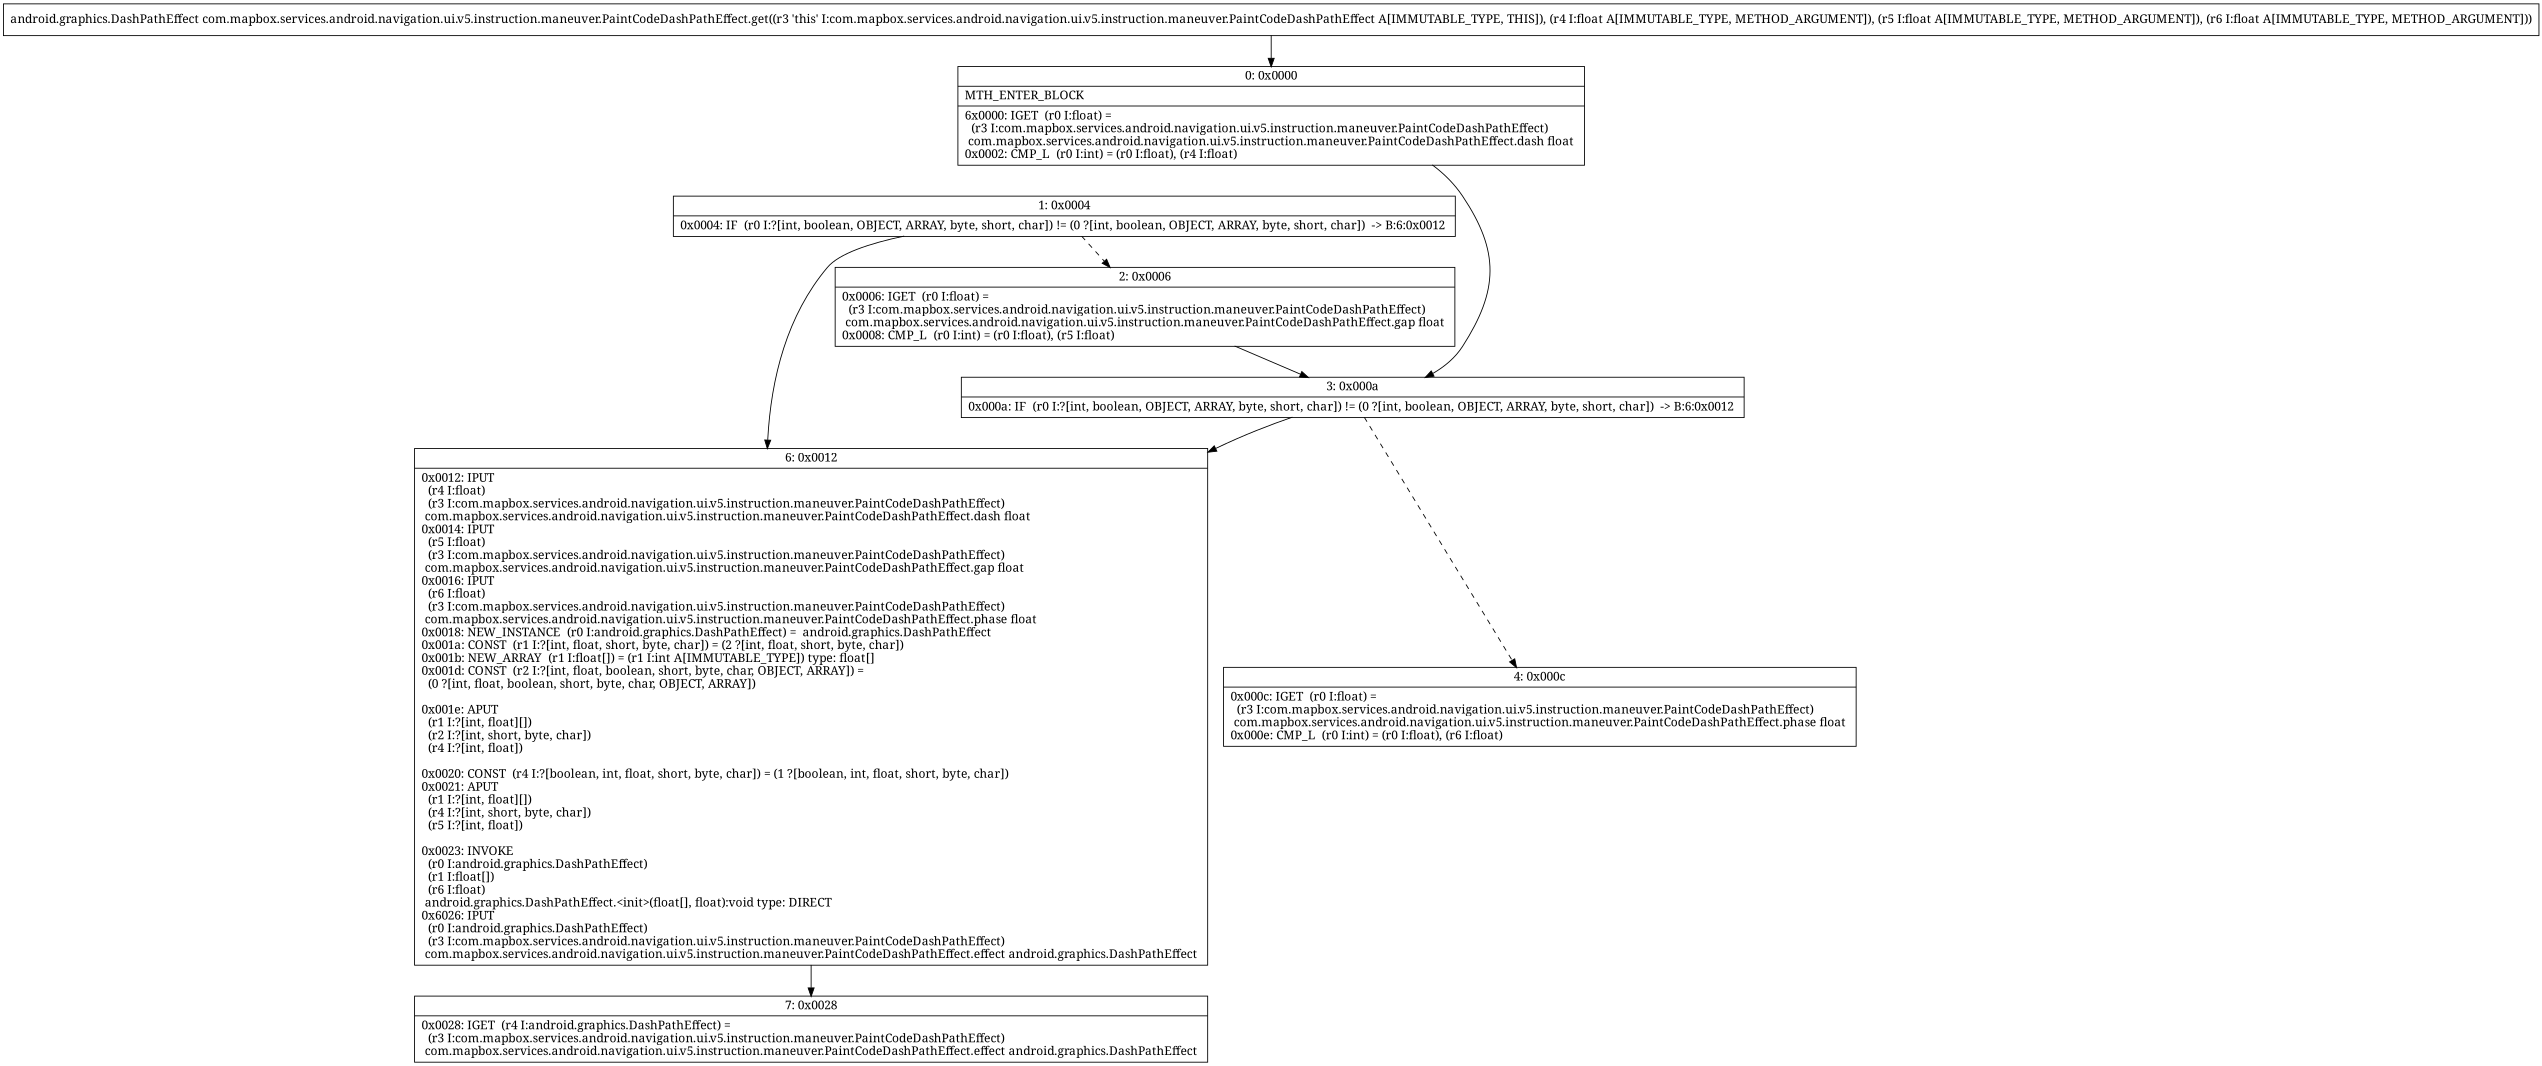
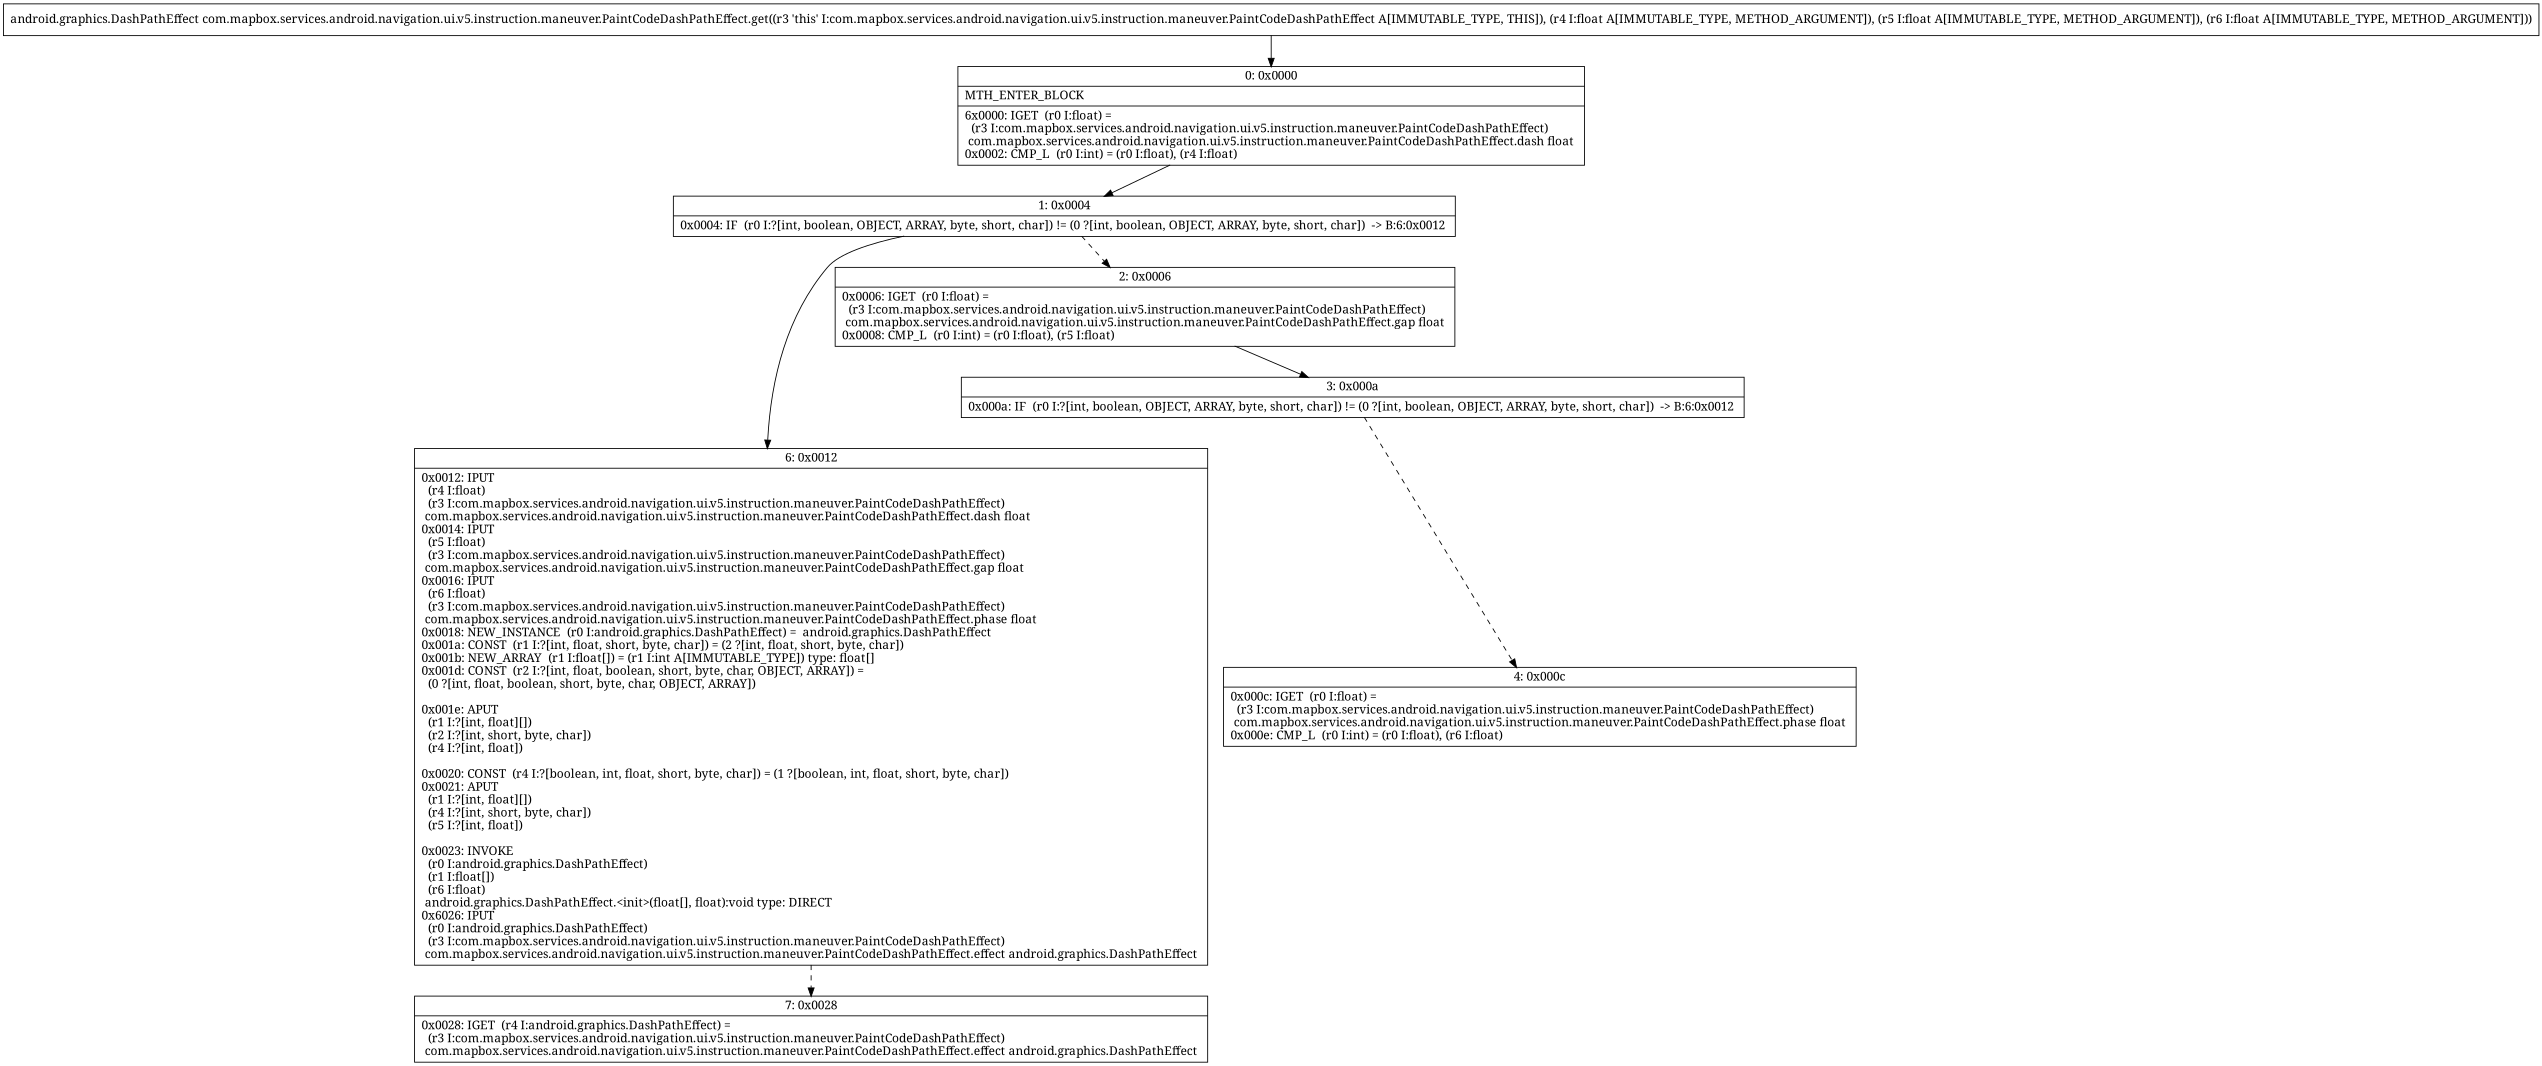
(1490, 270) -> (1141, 179)
(1254, 432) -> none
(811, 976) -> (811, 976)
